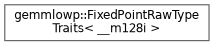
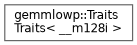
(107, 23) -> (69, 23)
